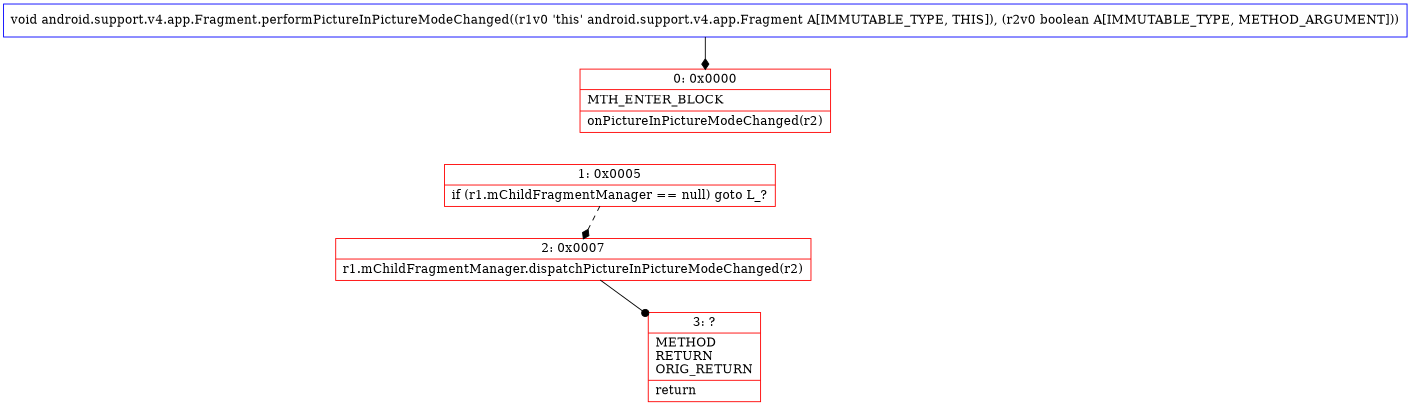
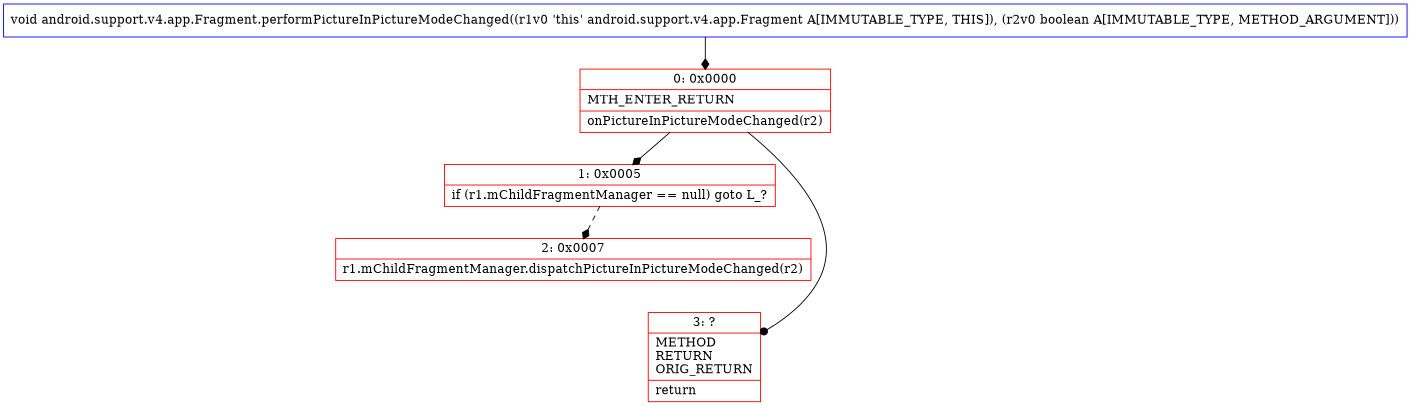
(656, 100) -> (661, 100)
none -> (656, 145)
(621, 295) -> (823, 229)
